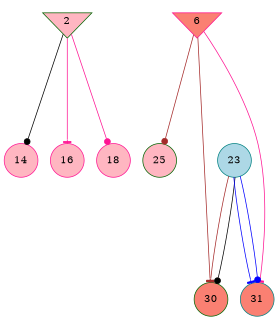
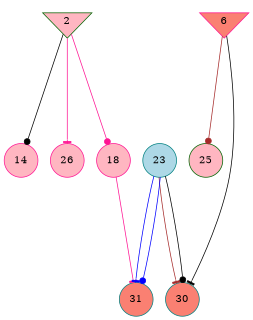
(259, 149) -> (125, 228)
(204, 158) -> (232, 162)
(67, 160) -> (67, 160)
(211, 299) -> (182, 299)
